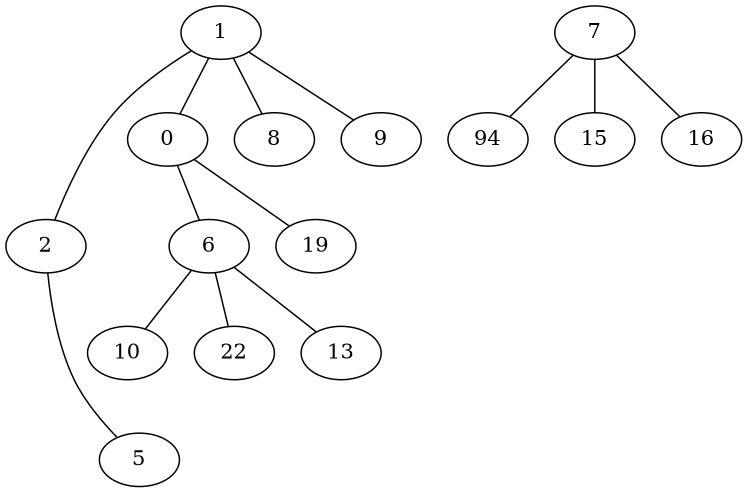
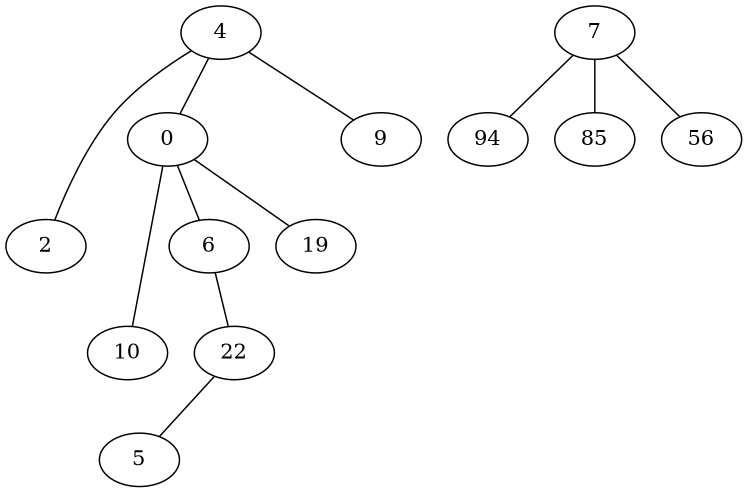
(221, 33) -> (221, 33)
(274, 139) -> none
(595, 139) -> (595, 139)
(702, 139) -> (702, 139)
(168, 300) -> (148, 246)
(341, 353) -> none
(67, 362) -> (187, 406)
